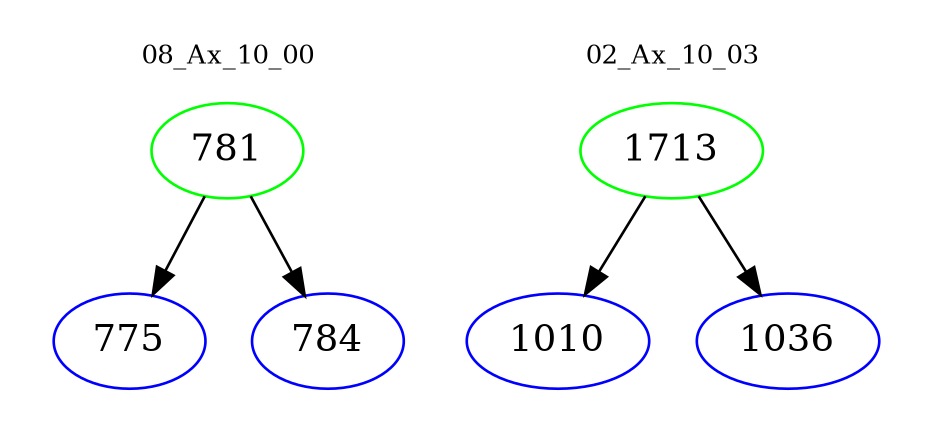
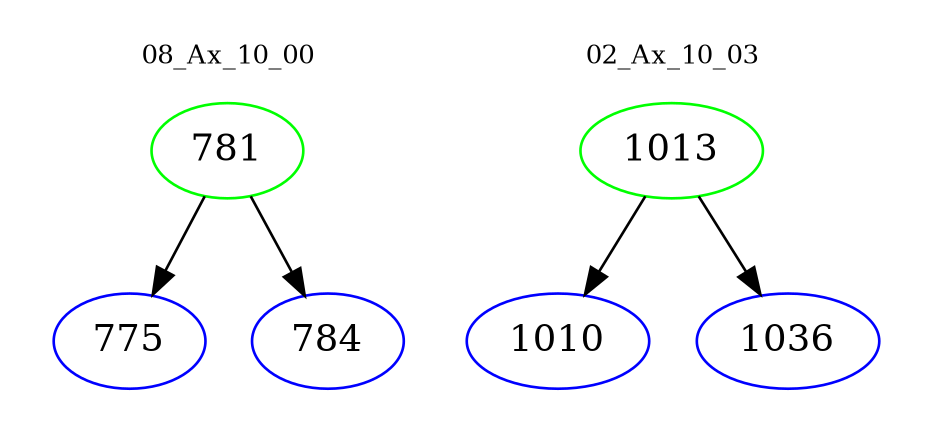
(672, 151) -> (672, 151)
